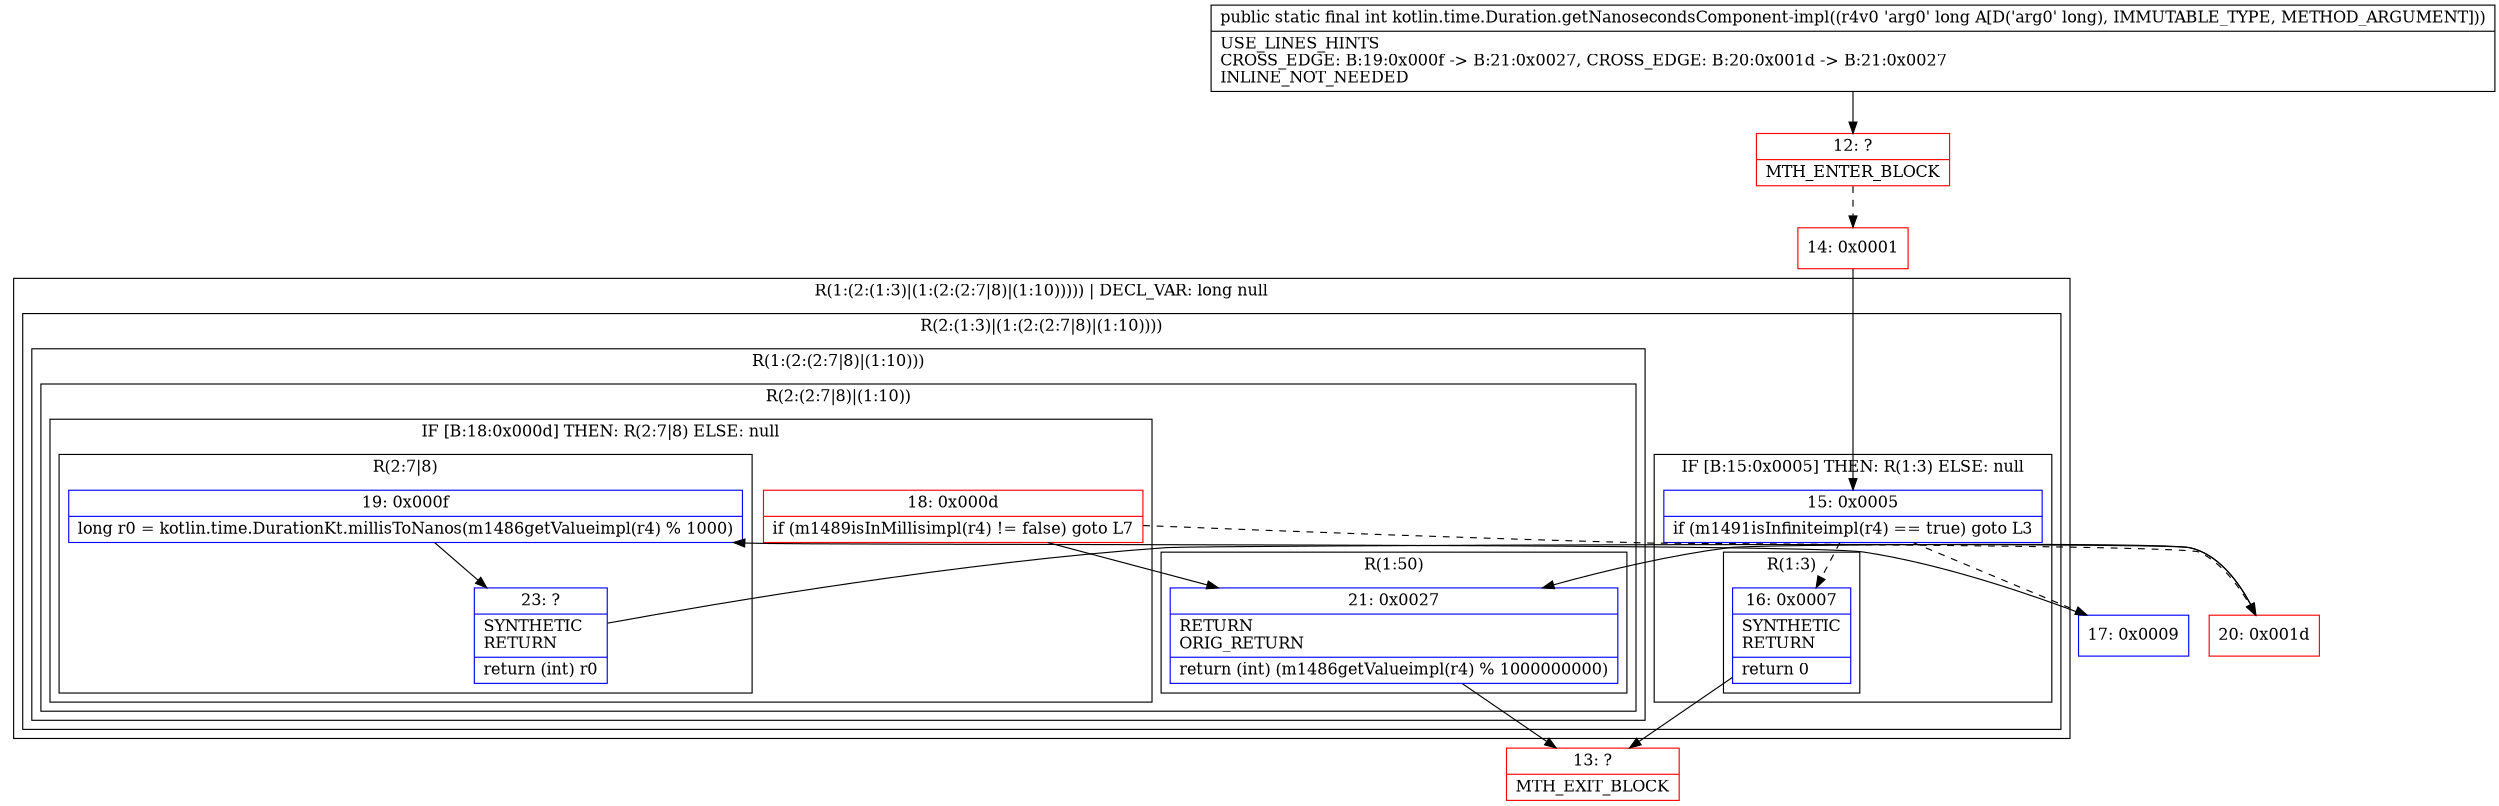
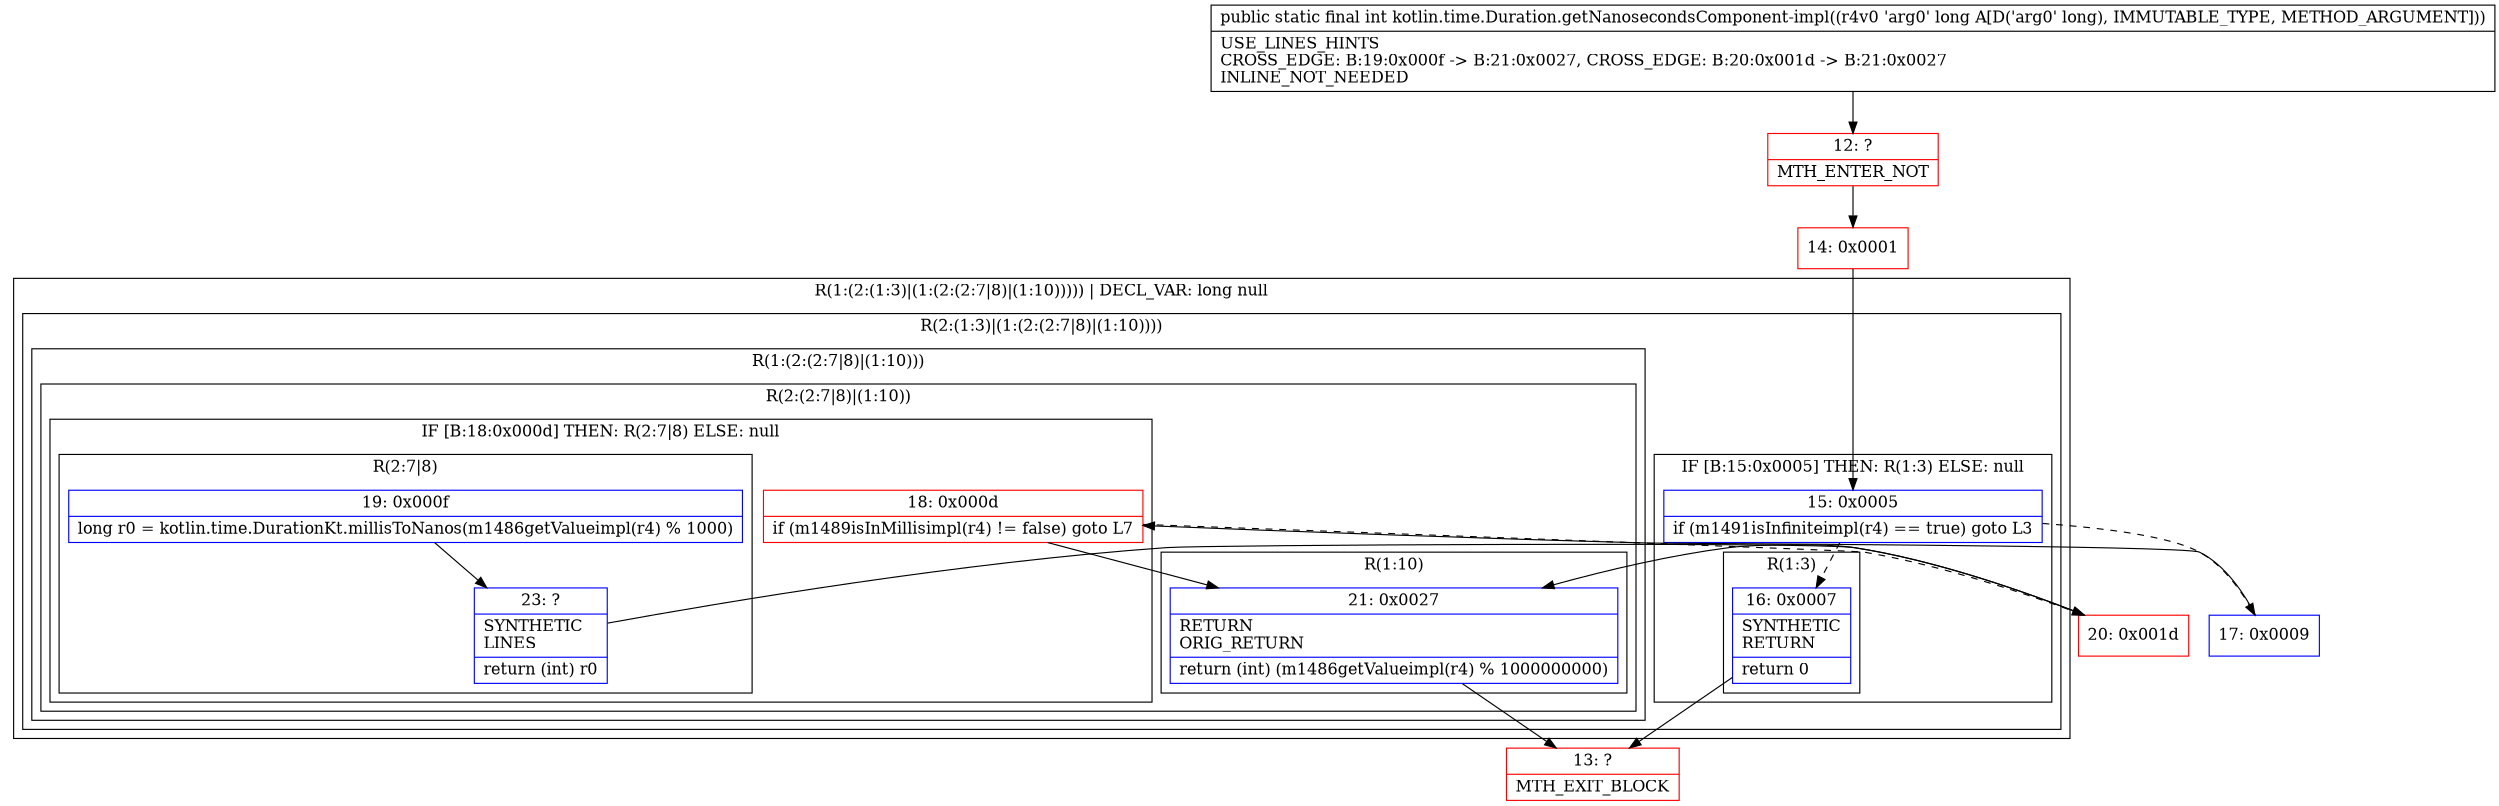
(1853, 172) -> (1853, 172)
(1853, 201) -> (1853, 201)
(1116, 545) -> (1889, 545)
(1394, 565) -> (1394, 565)
(520, 644) -> (510, 644)
